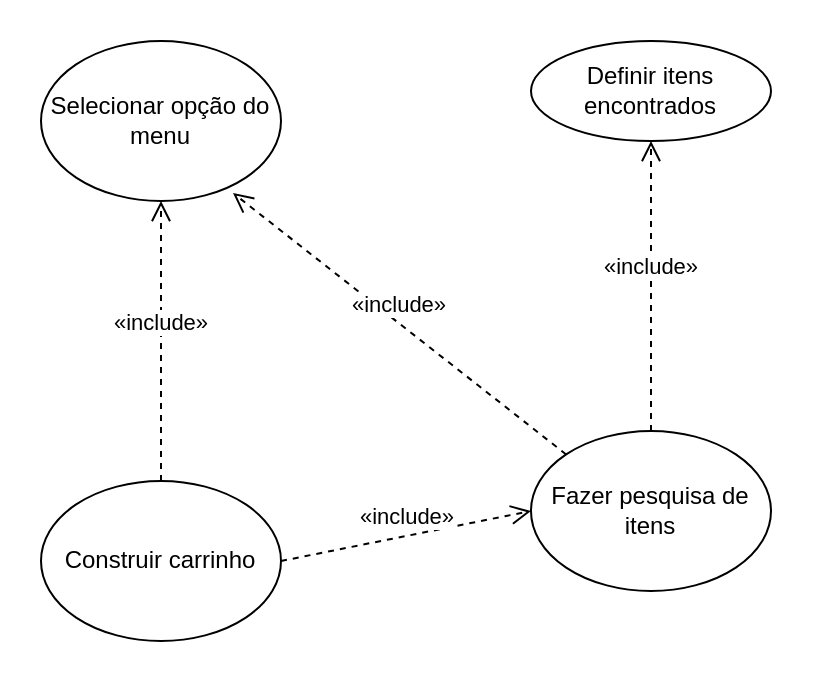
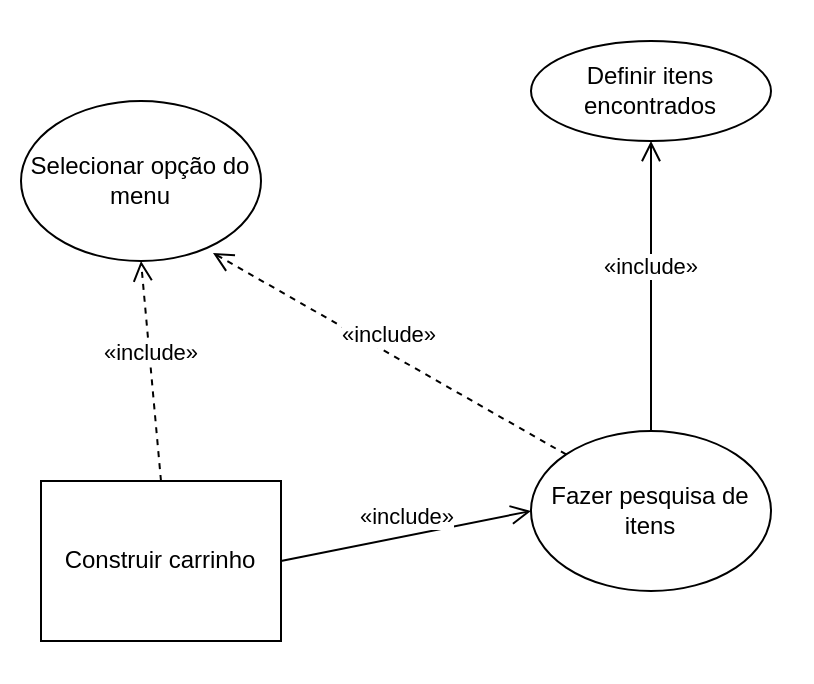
(161, 121) -> (141, 181)
(651, 352) -> (651, 352)
(360, 545) -> (360, 545)
(161, 561) -> (161, 561)
